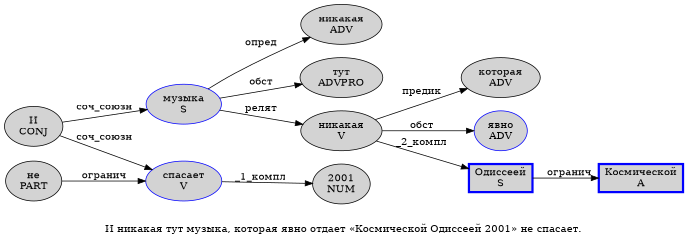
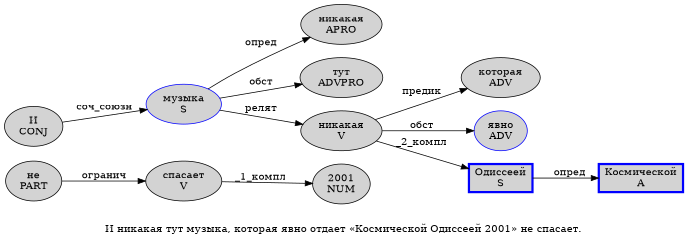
(341, 24) -> (341, 24)
(102, 151) -> none
(570, 173) -> (570, 173)
(184, 181) -> (184, 181)
